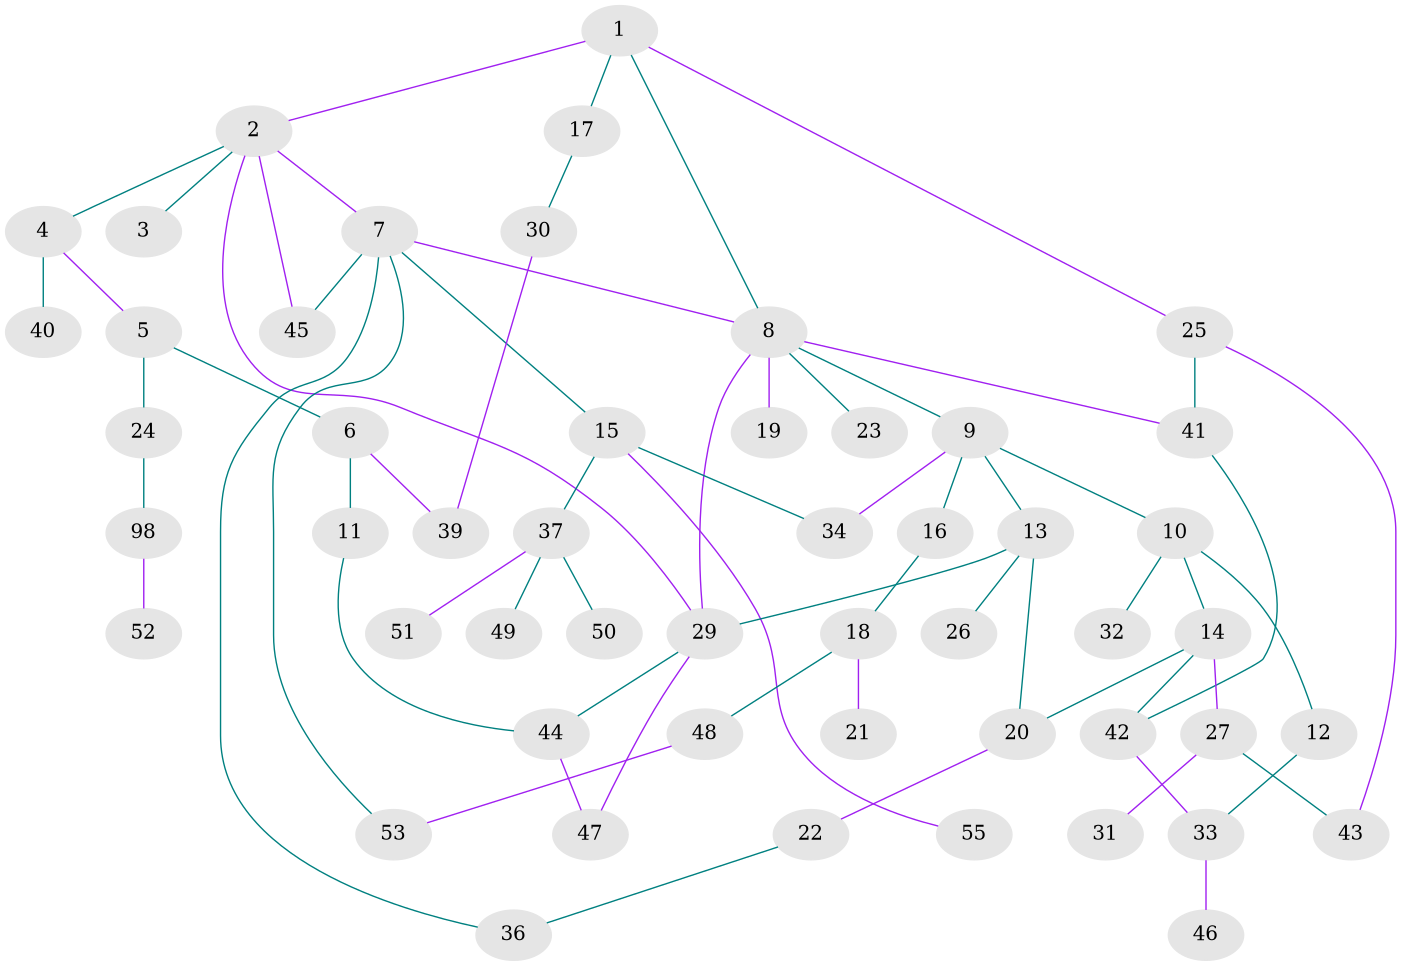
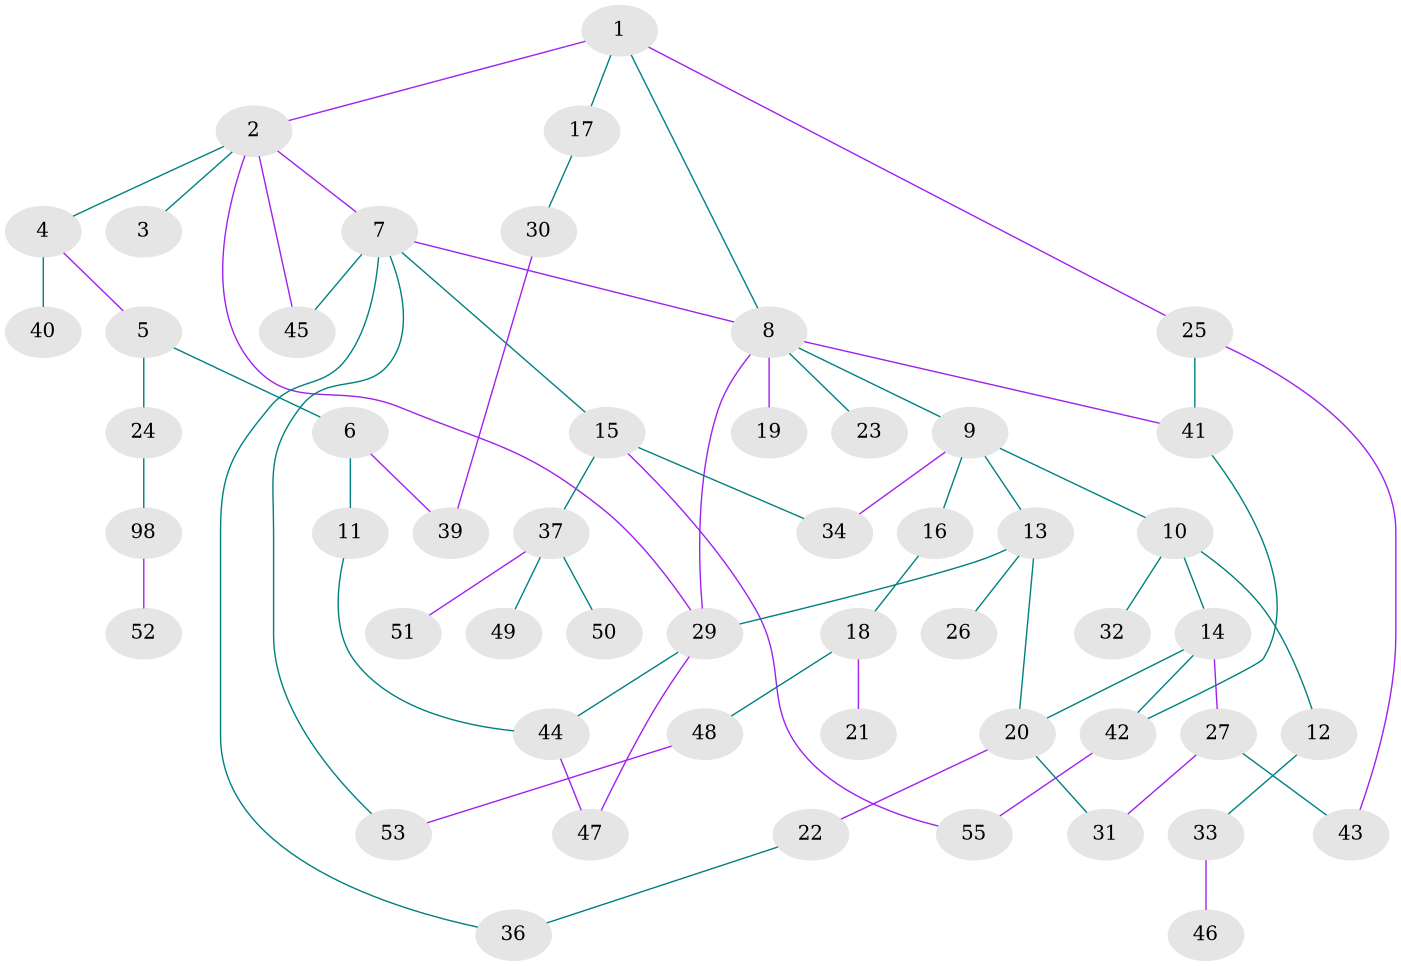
(1156, 777) -> (1046, 785)
none -> (1062, 784)
